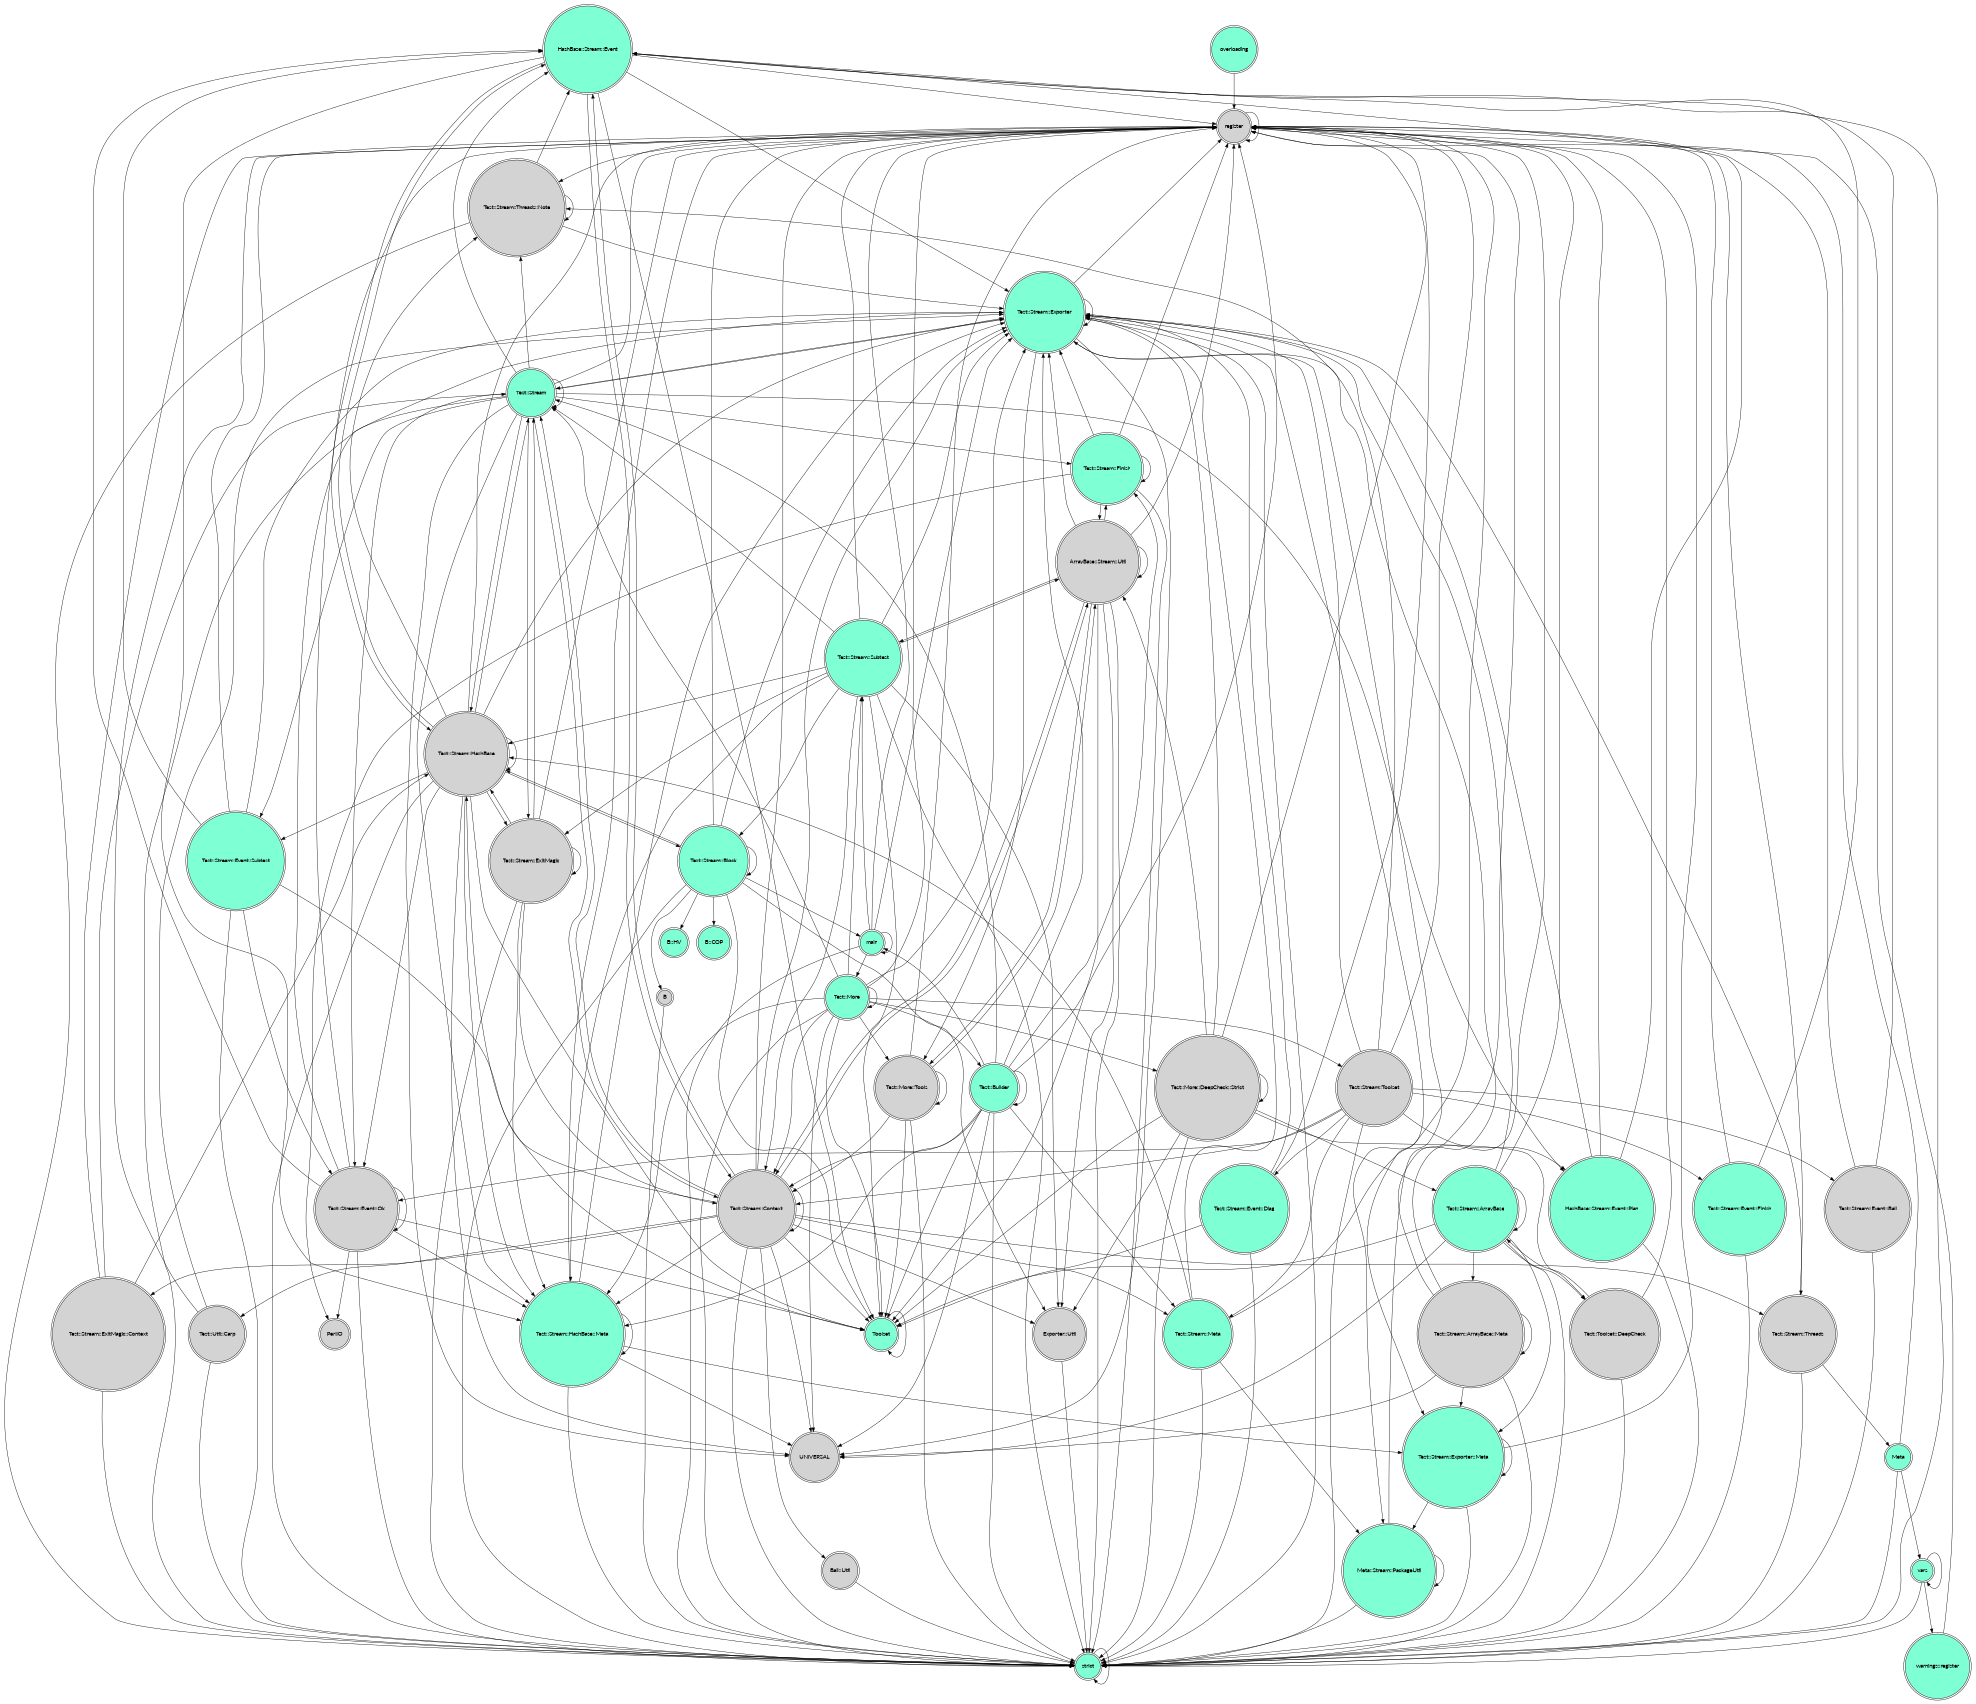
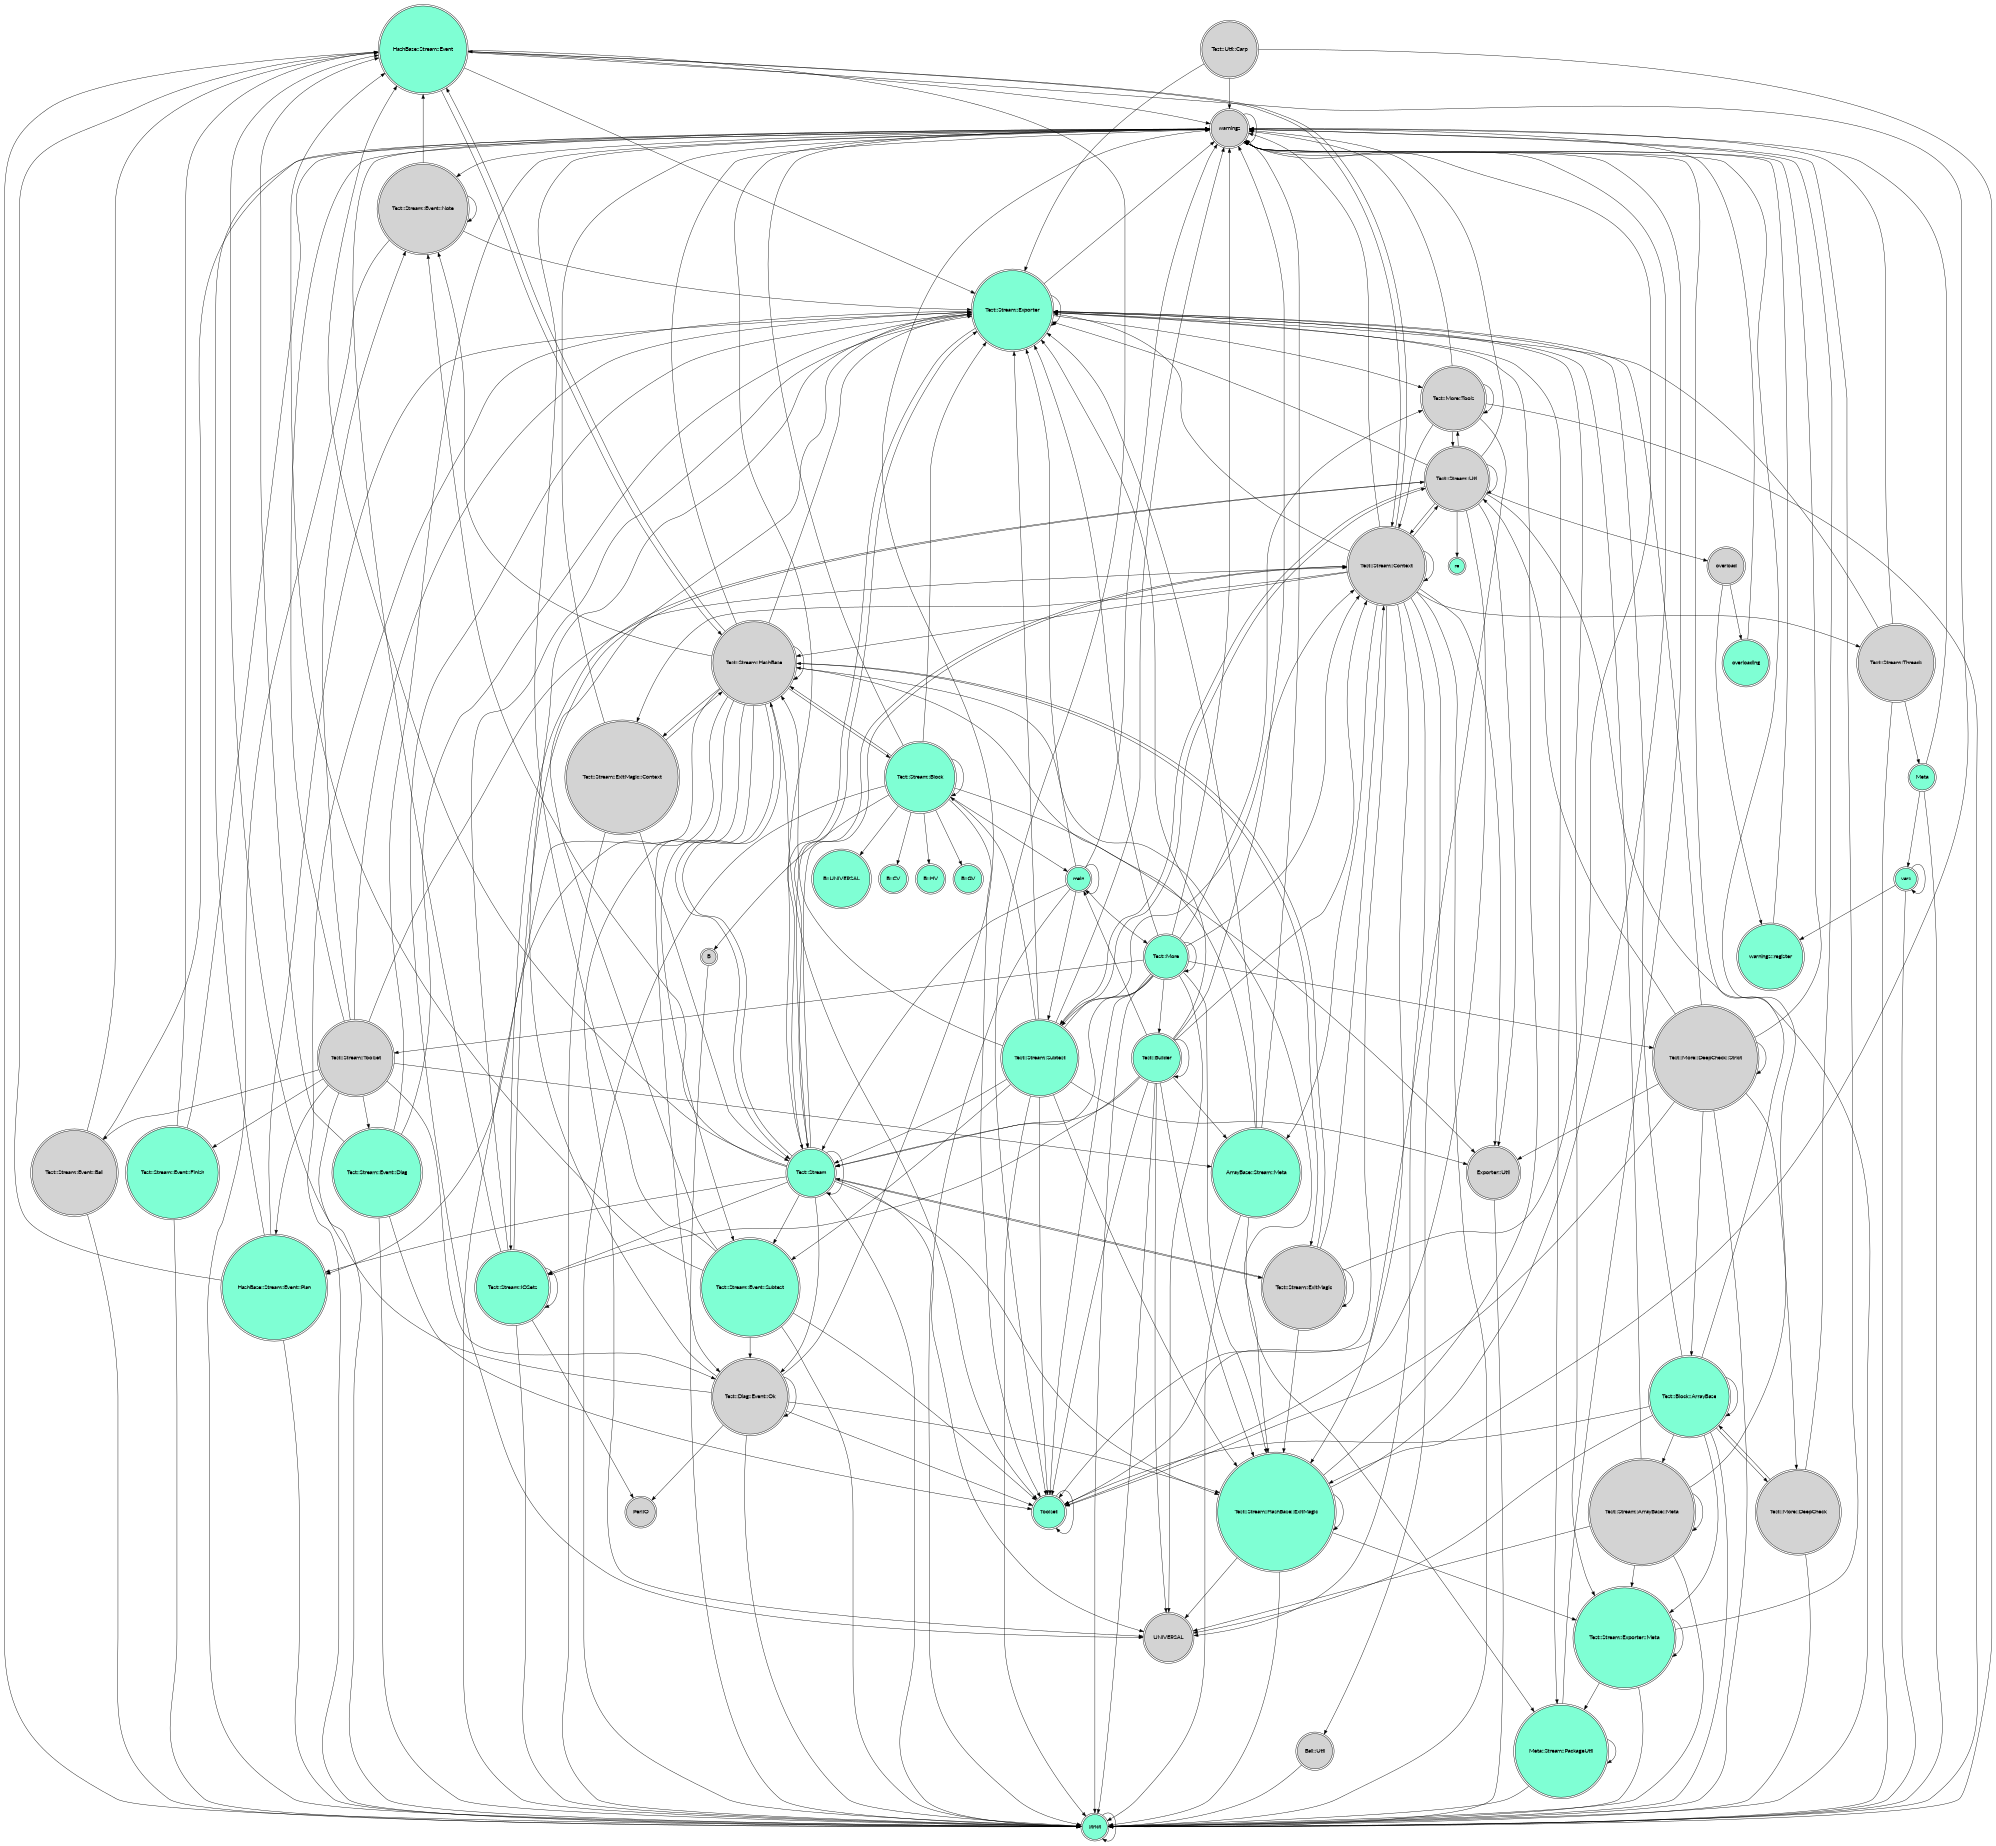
(1234, 127) -> (1229, 129)
(517, 208) -> (423, 209)
(1107, 469) -> (513, 1288)
(1098, 562) -> (1457, 479)
none -> (1457, 566)
none -> (1726, 566)
none -> (264, 578)
(1570, 676) -> (1529, 345)
none -> (692, 711)
(693, 744) -> (910, 1169)
none -> (893, 879)
none -> (968, 879)
none -> (539, 931)
(714, 943) -> (842, 879)
none -> (923, 993)
(357, 1209) -> (750, 1397)
(1476, 1209) -> (1689, 1397)
(500, 1249) -> none
(572, 1334) -> (1276, 1512)
(1198, 1334) -> (1256, 1173)
(1615, 1334) -> (1798, 1512)
(434, 1562) -> none
